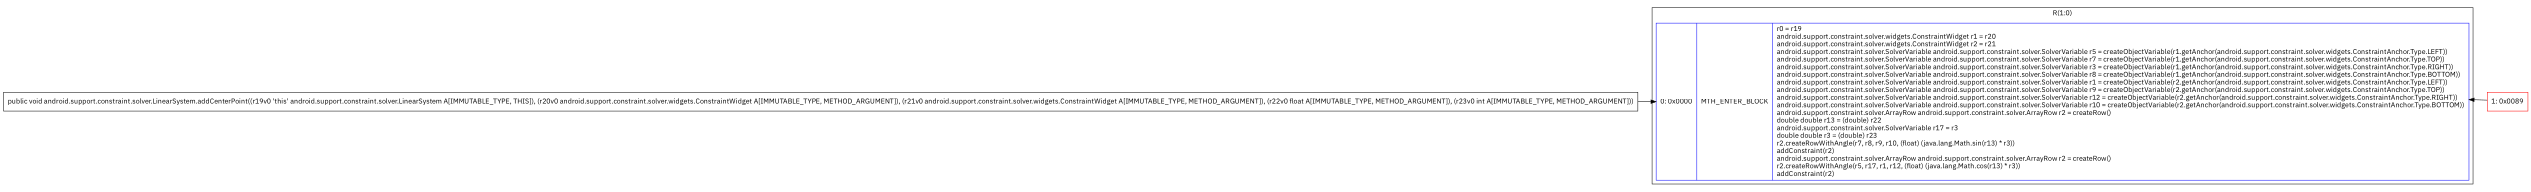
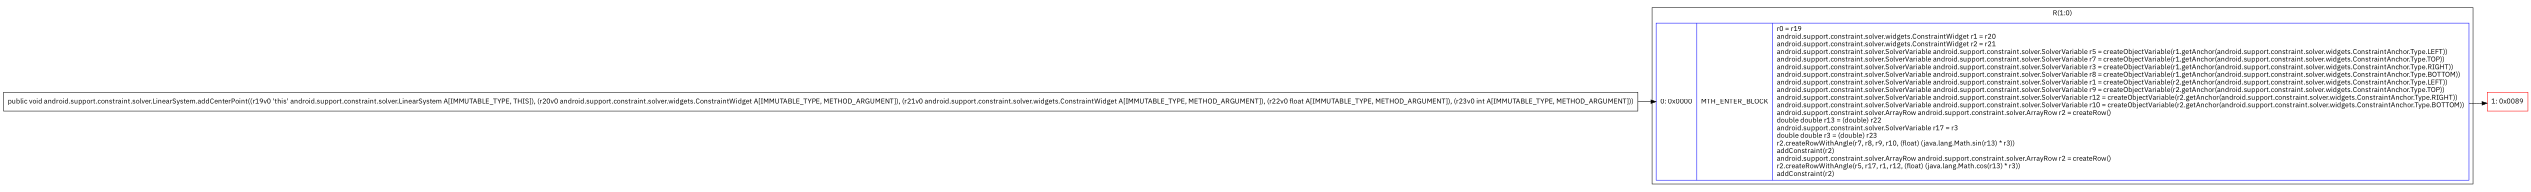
(2481, 100) -> (2476, 104)
